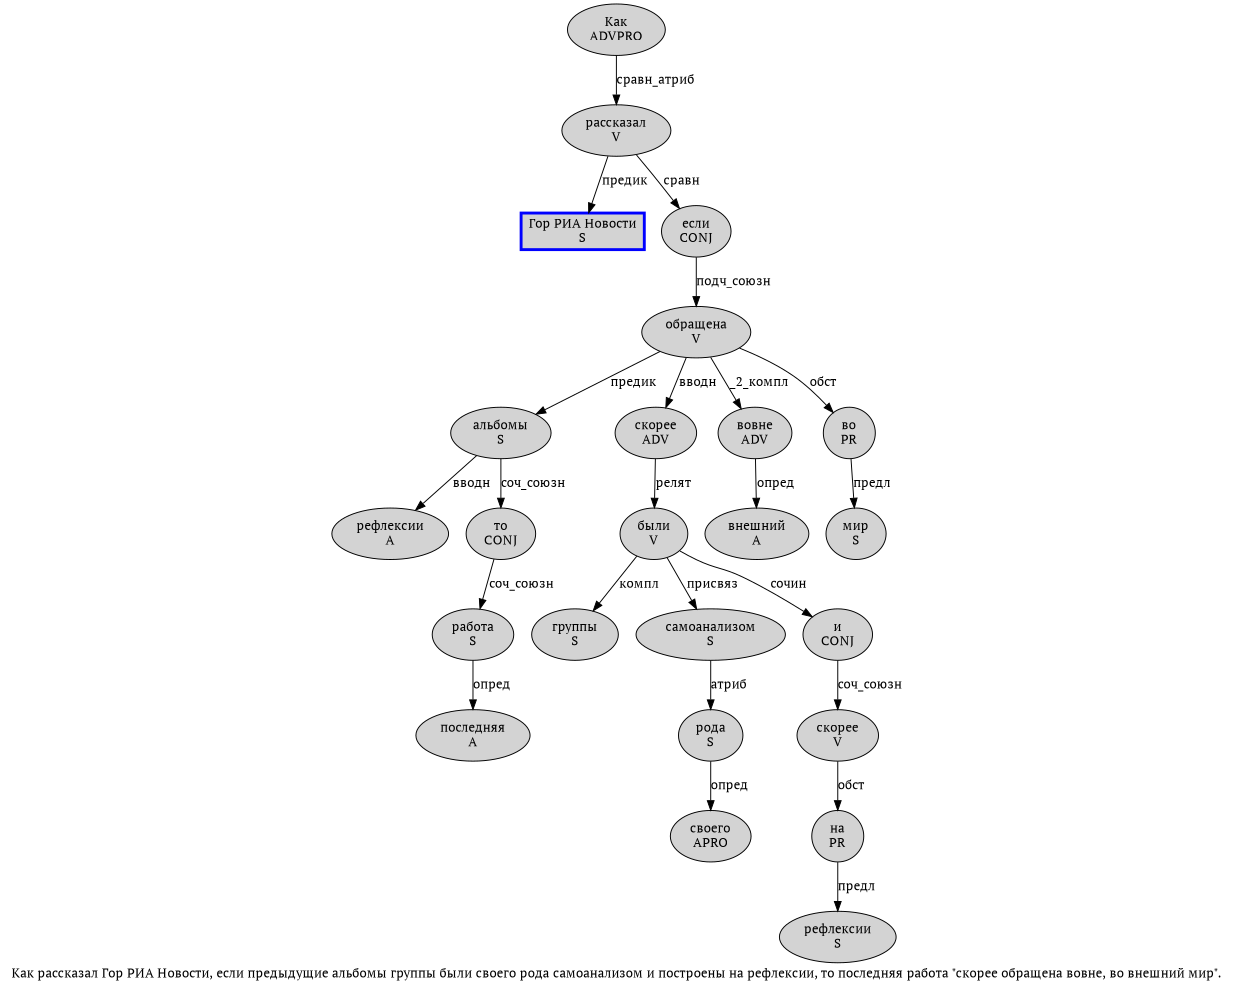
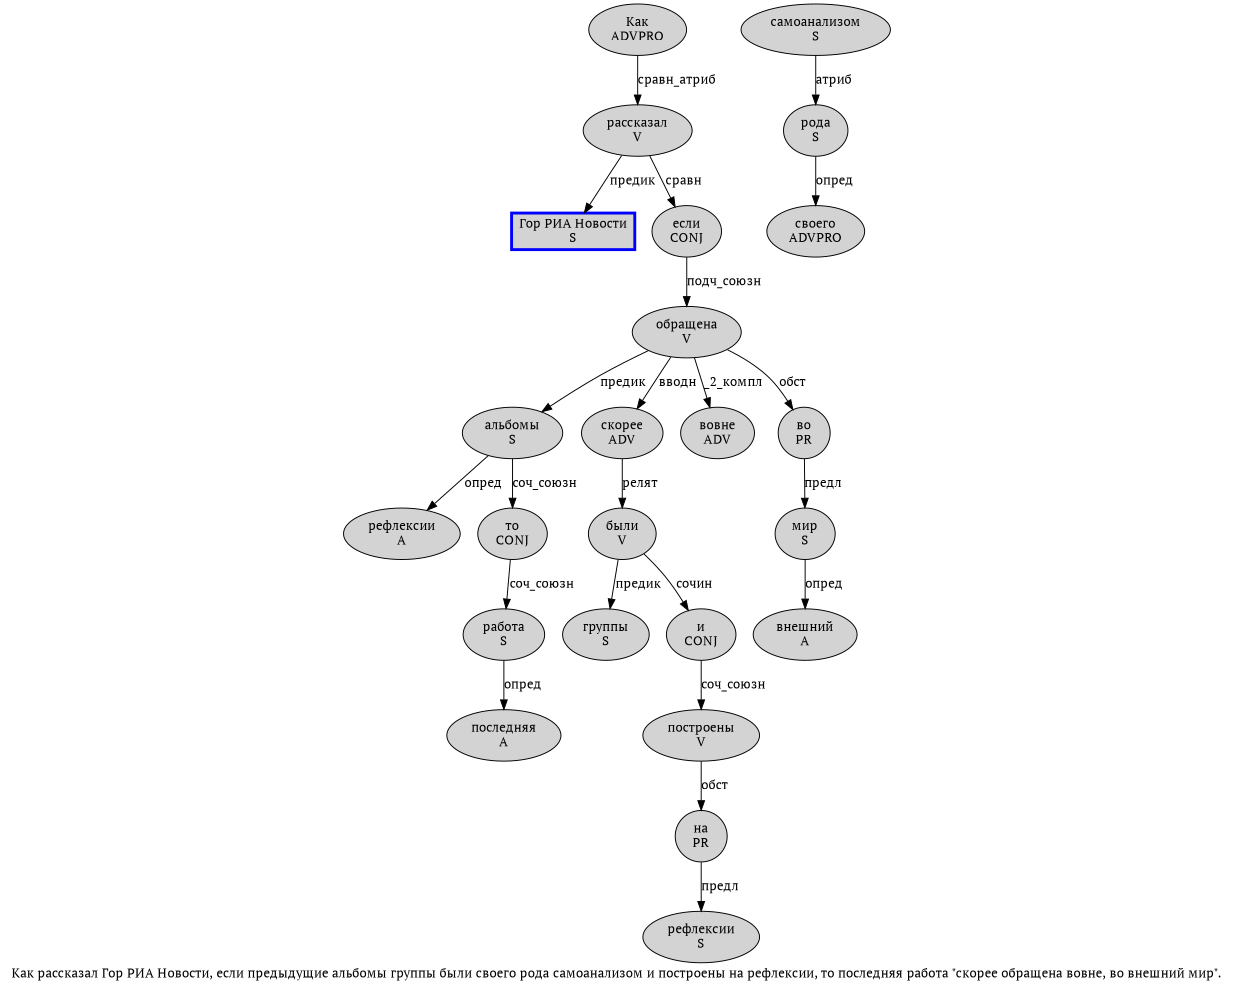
(756, 478) -> (805, 579)
(472, 483) -> (484, 483)
(679, 579) -> none
(639, 584) -> (639, 584)
(838, 735) -> (701, 735)
(711, 836) -> (816, 231)
